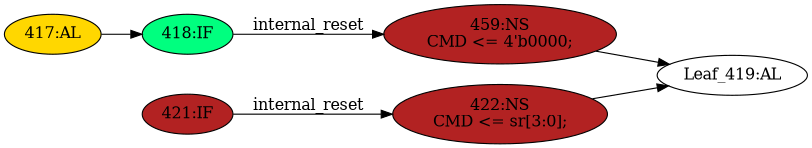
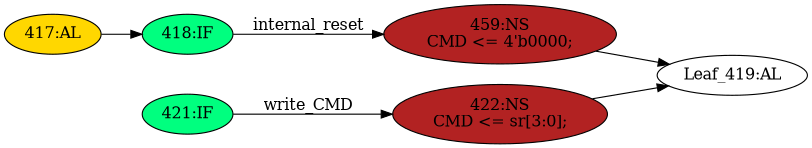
(308, 106) -> (308, 106)
(188, 114) -> (188, 114)
